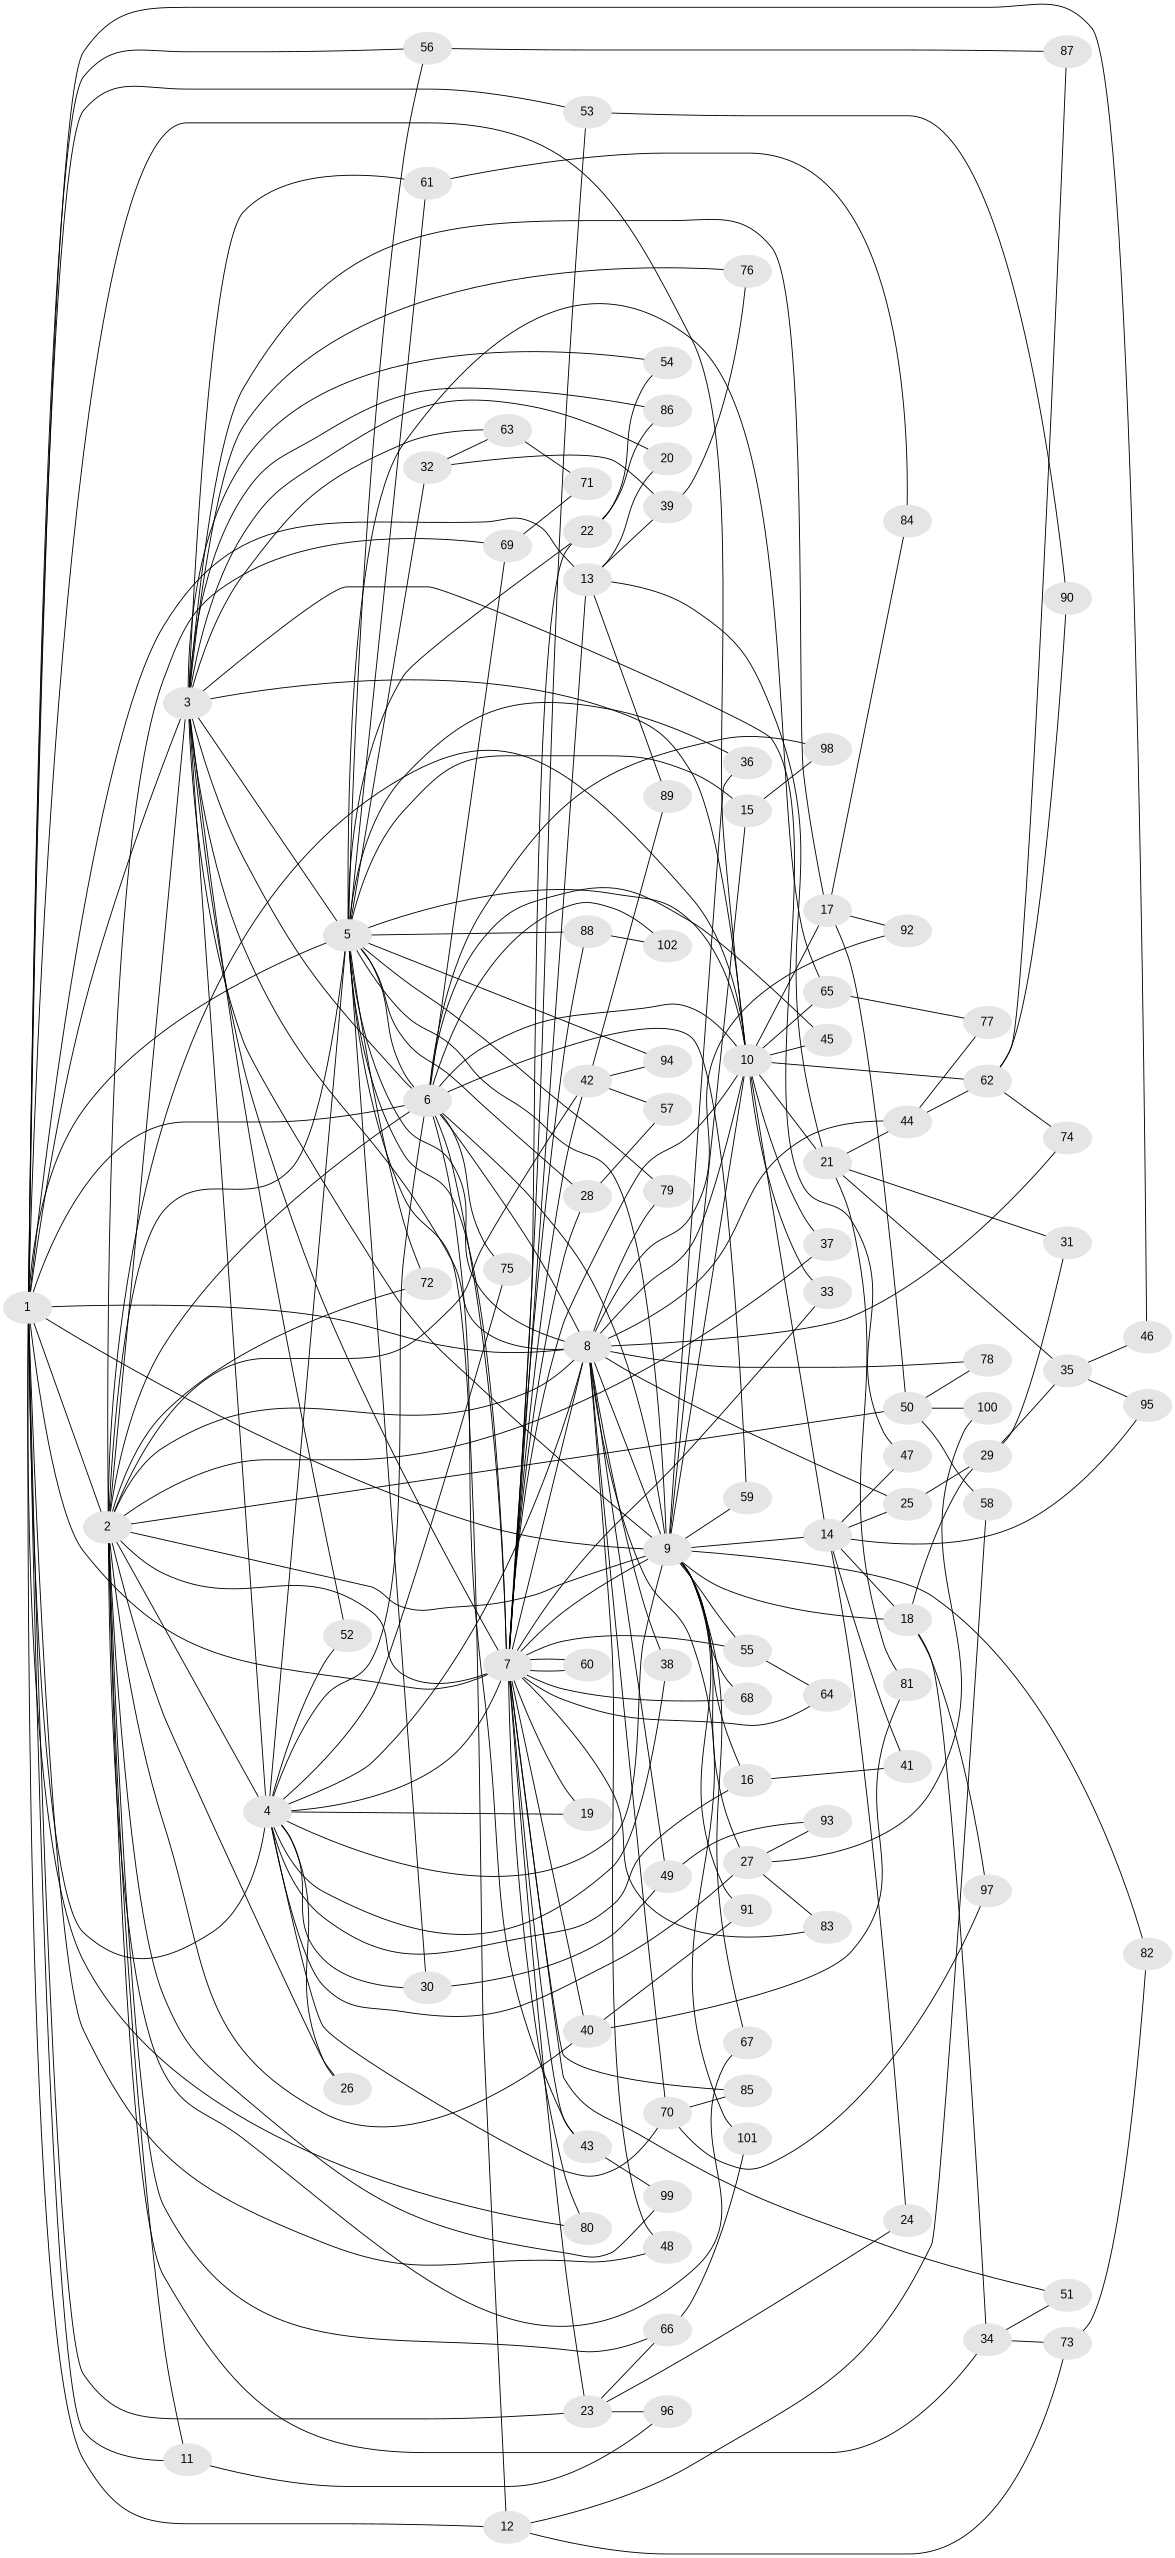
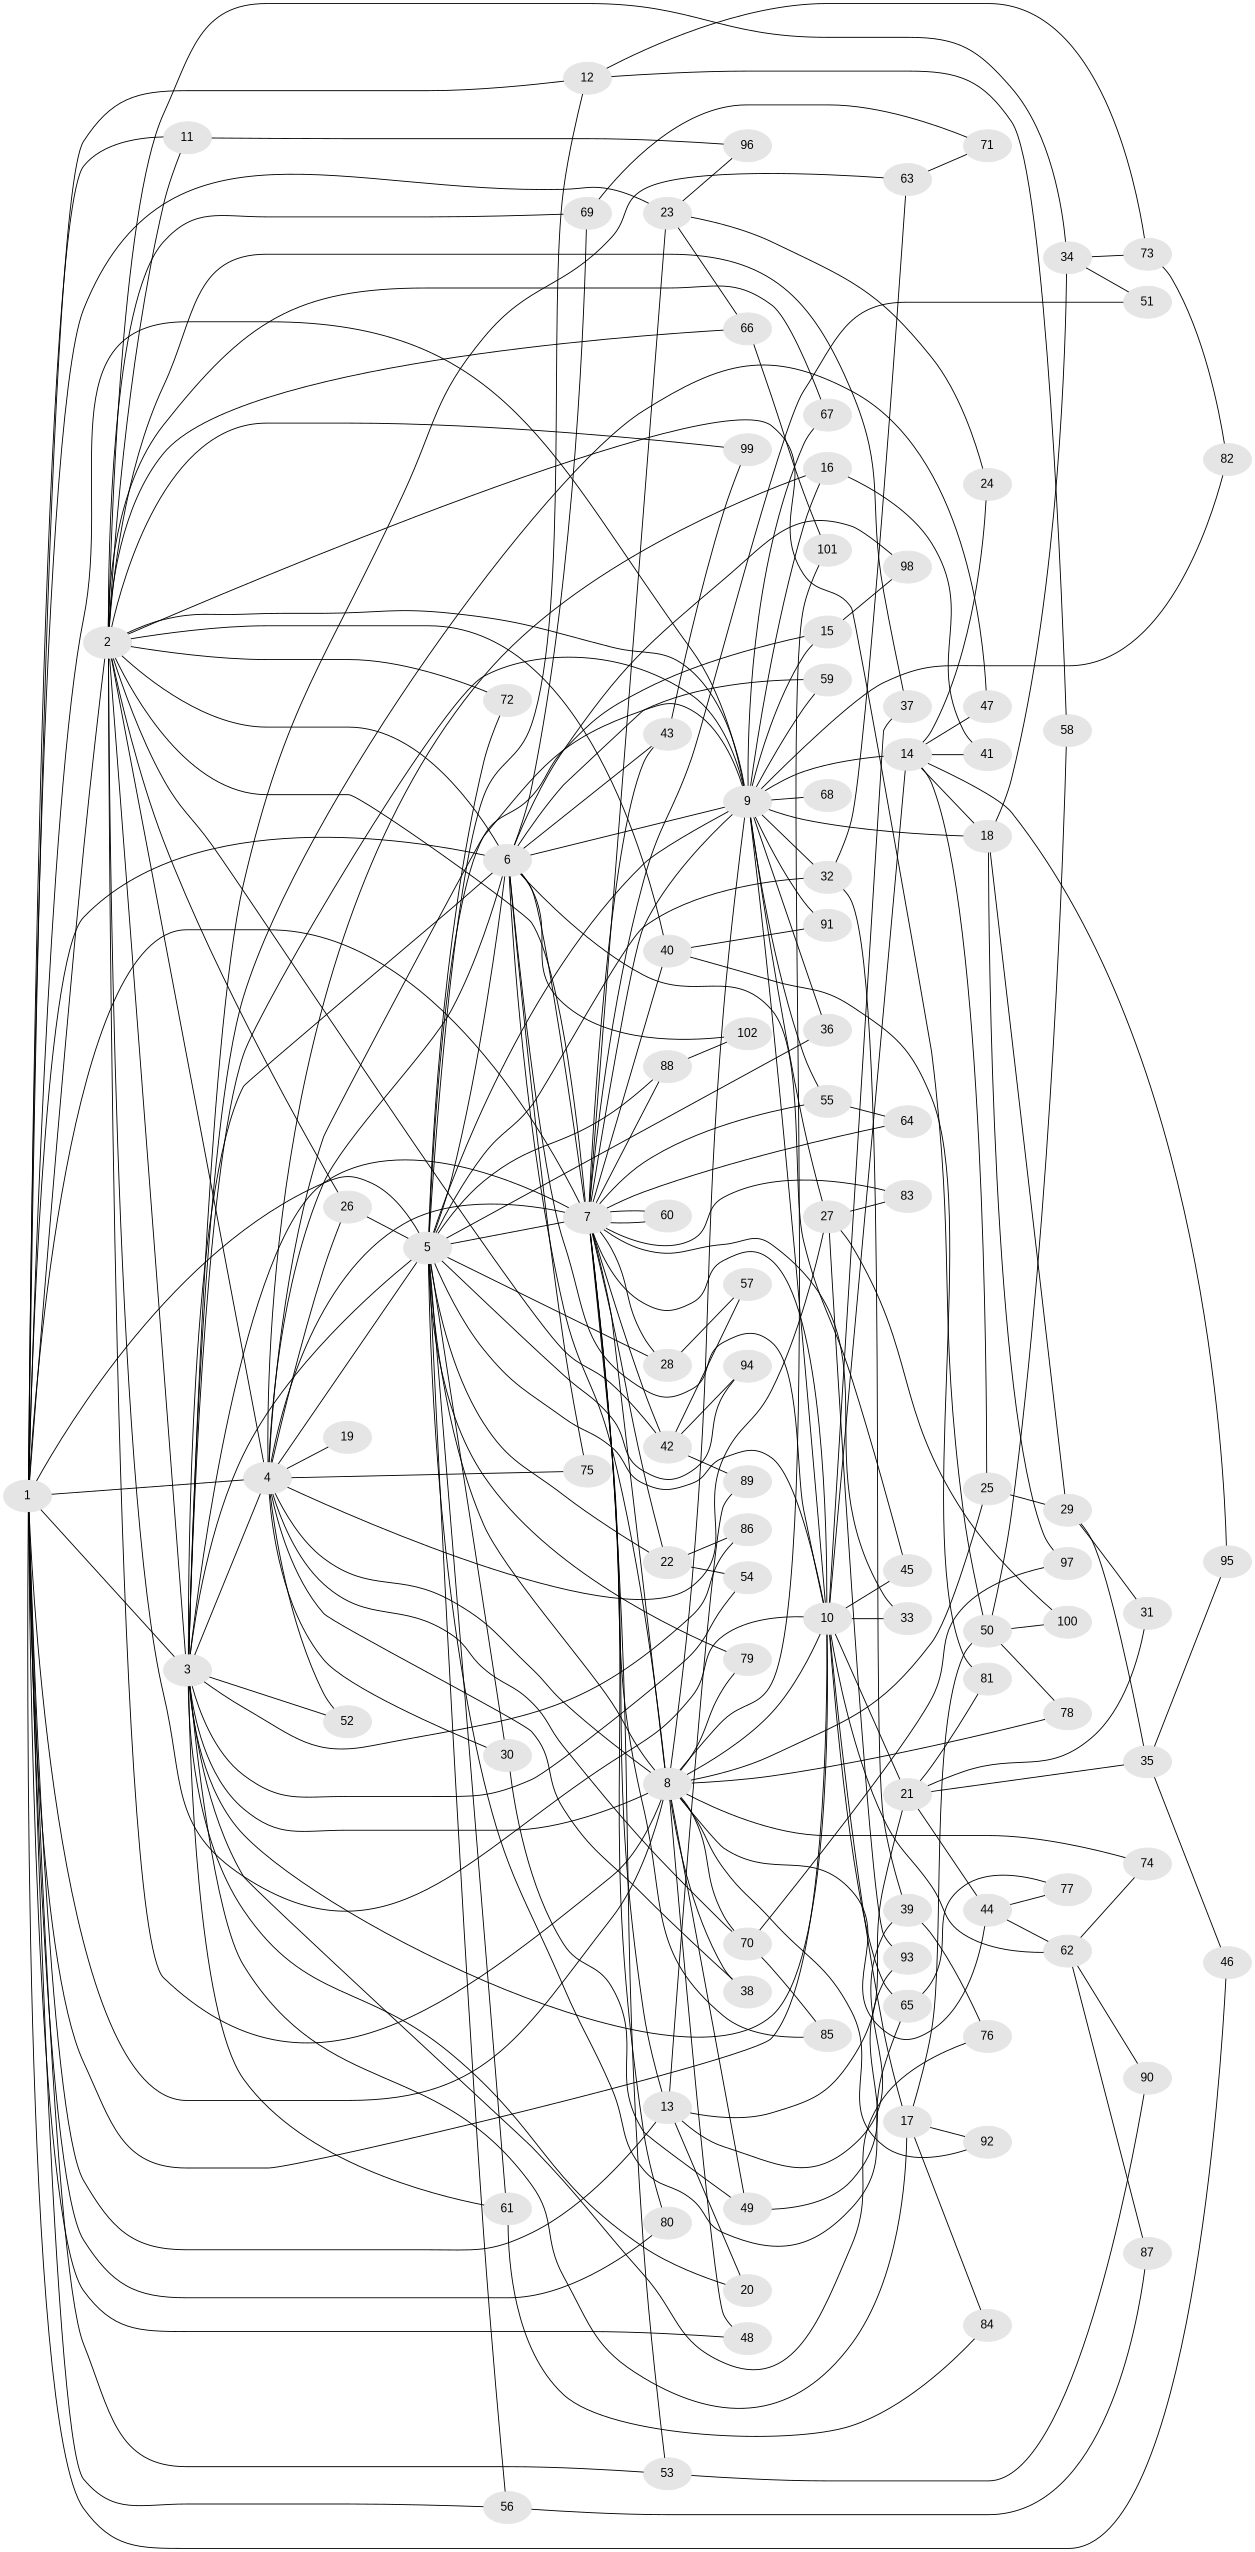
none -> (788, 840)
(187, 1194) -> (388, 1228)
(628, 1699) -> none
(540, 1743) -> none
